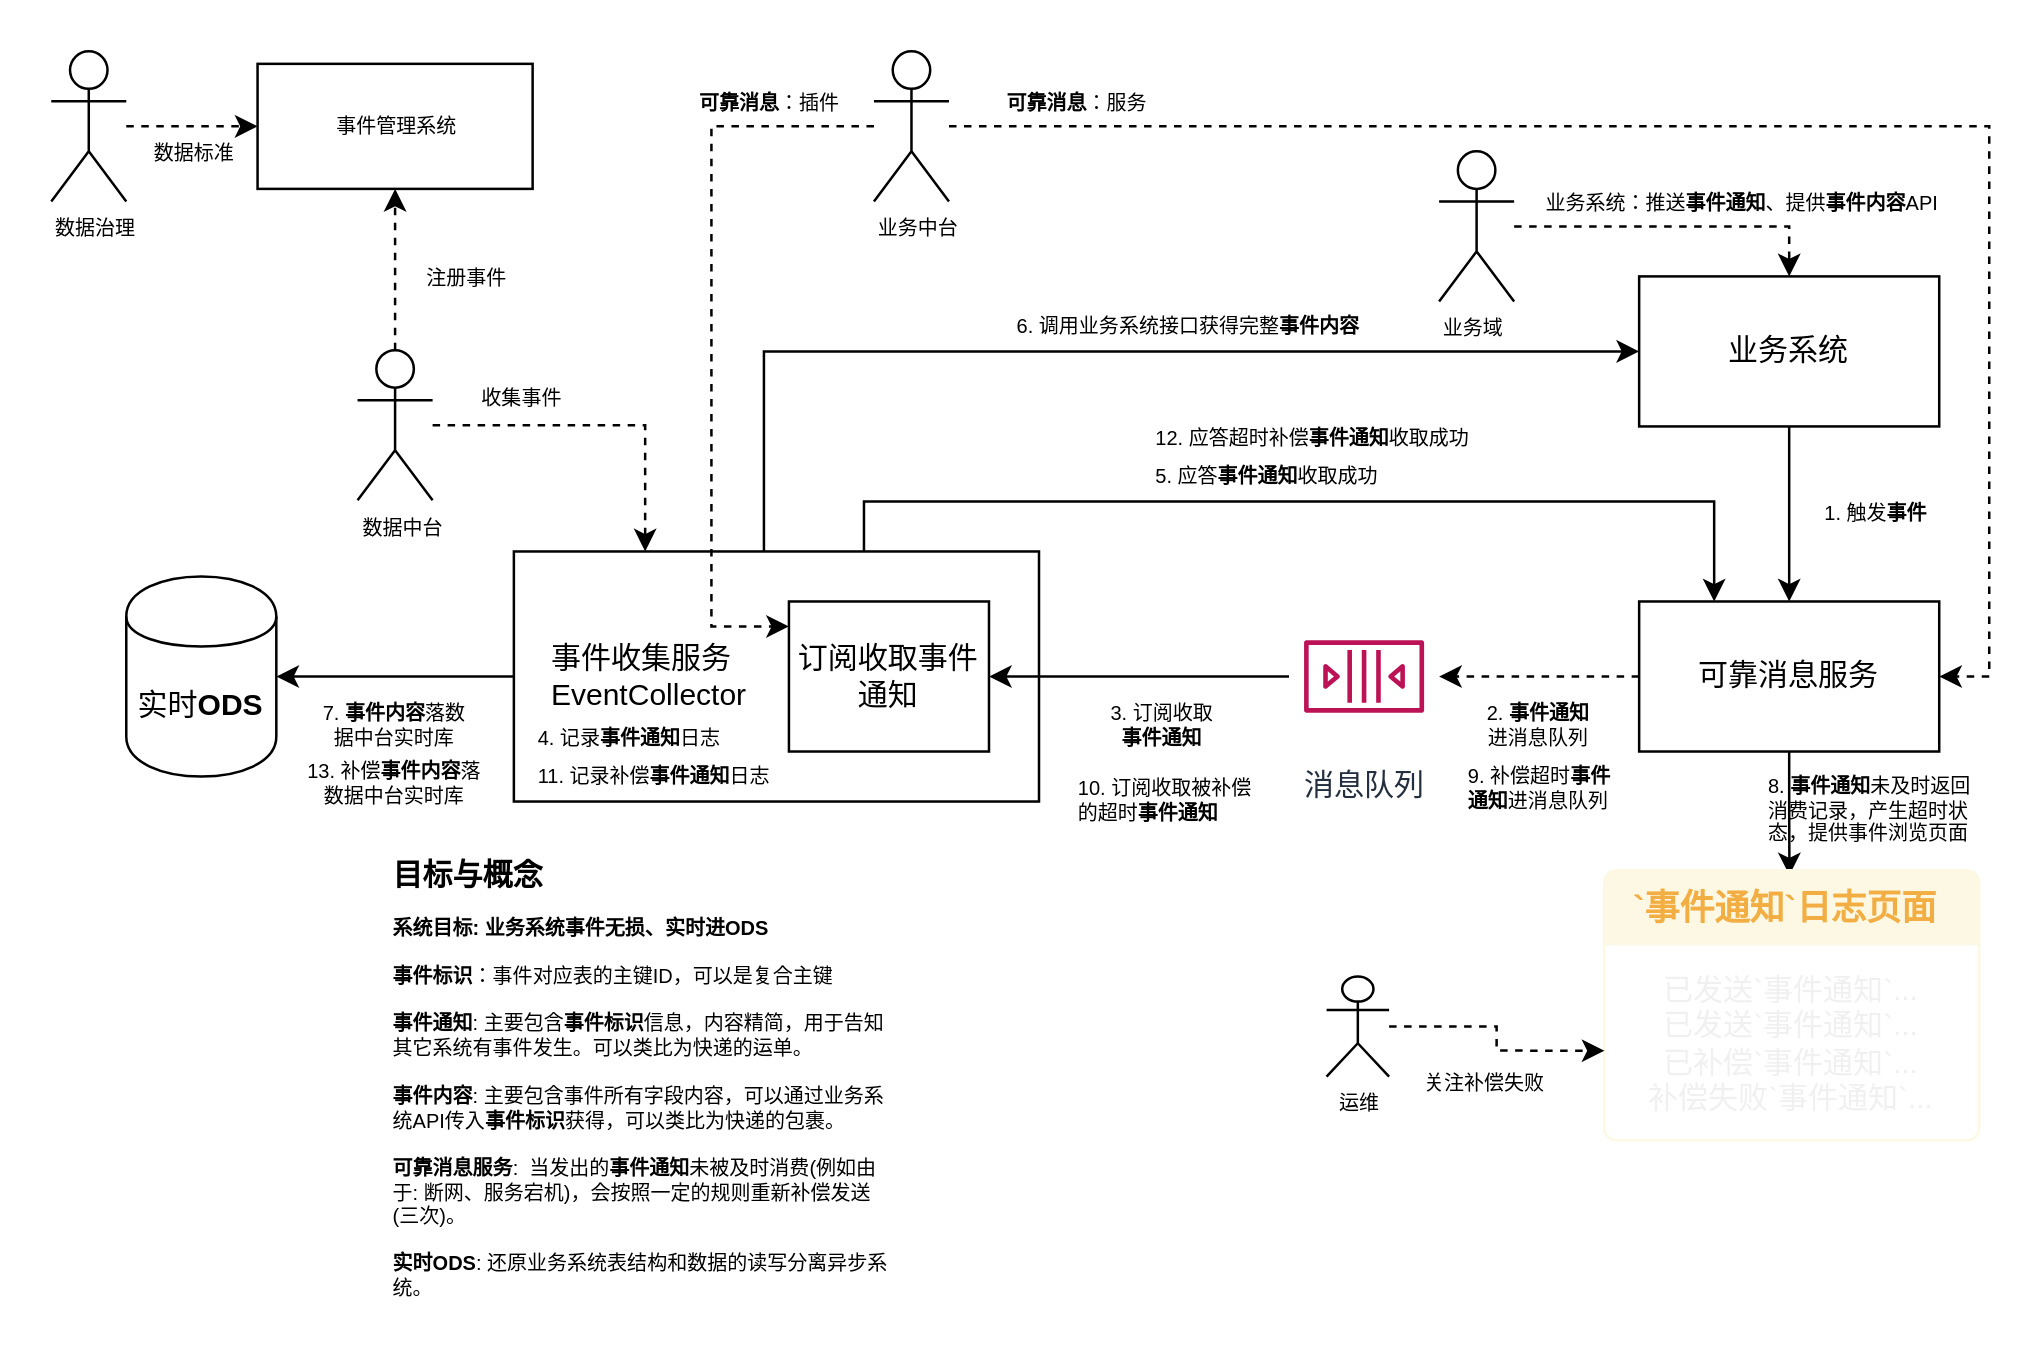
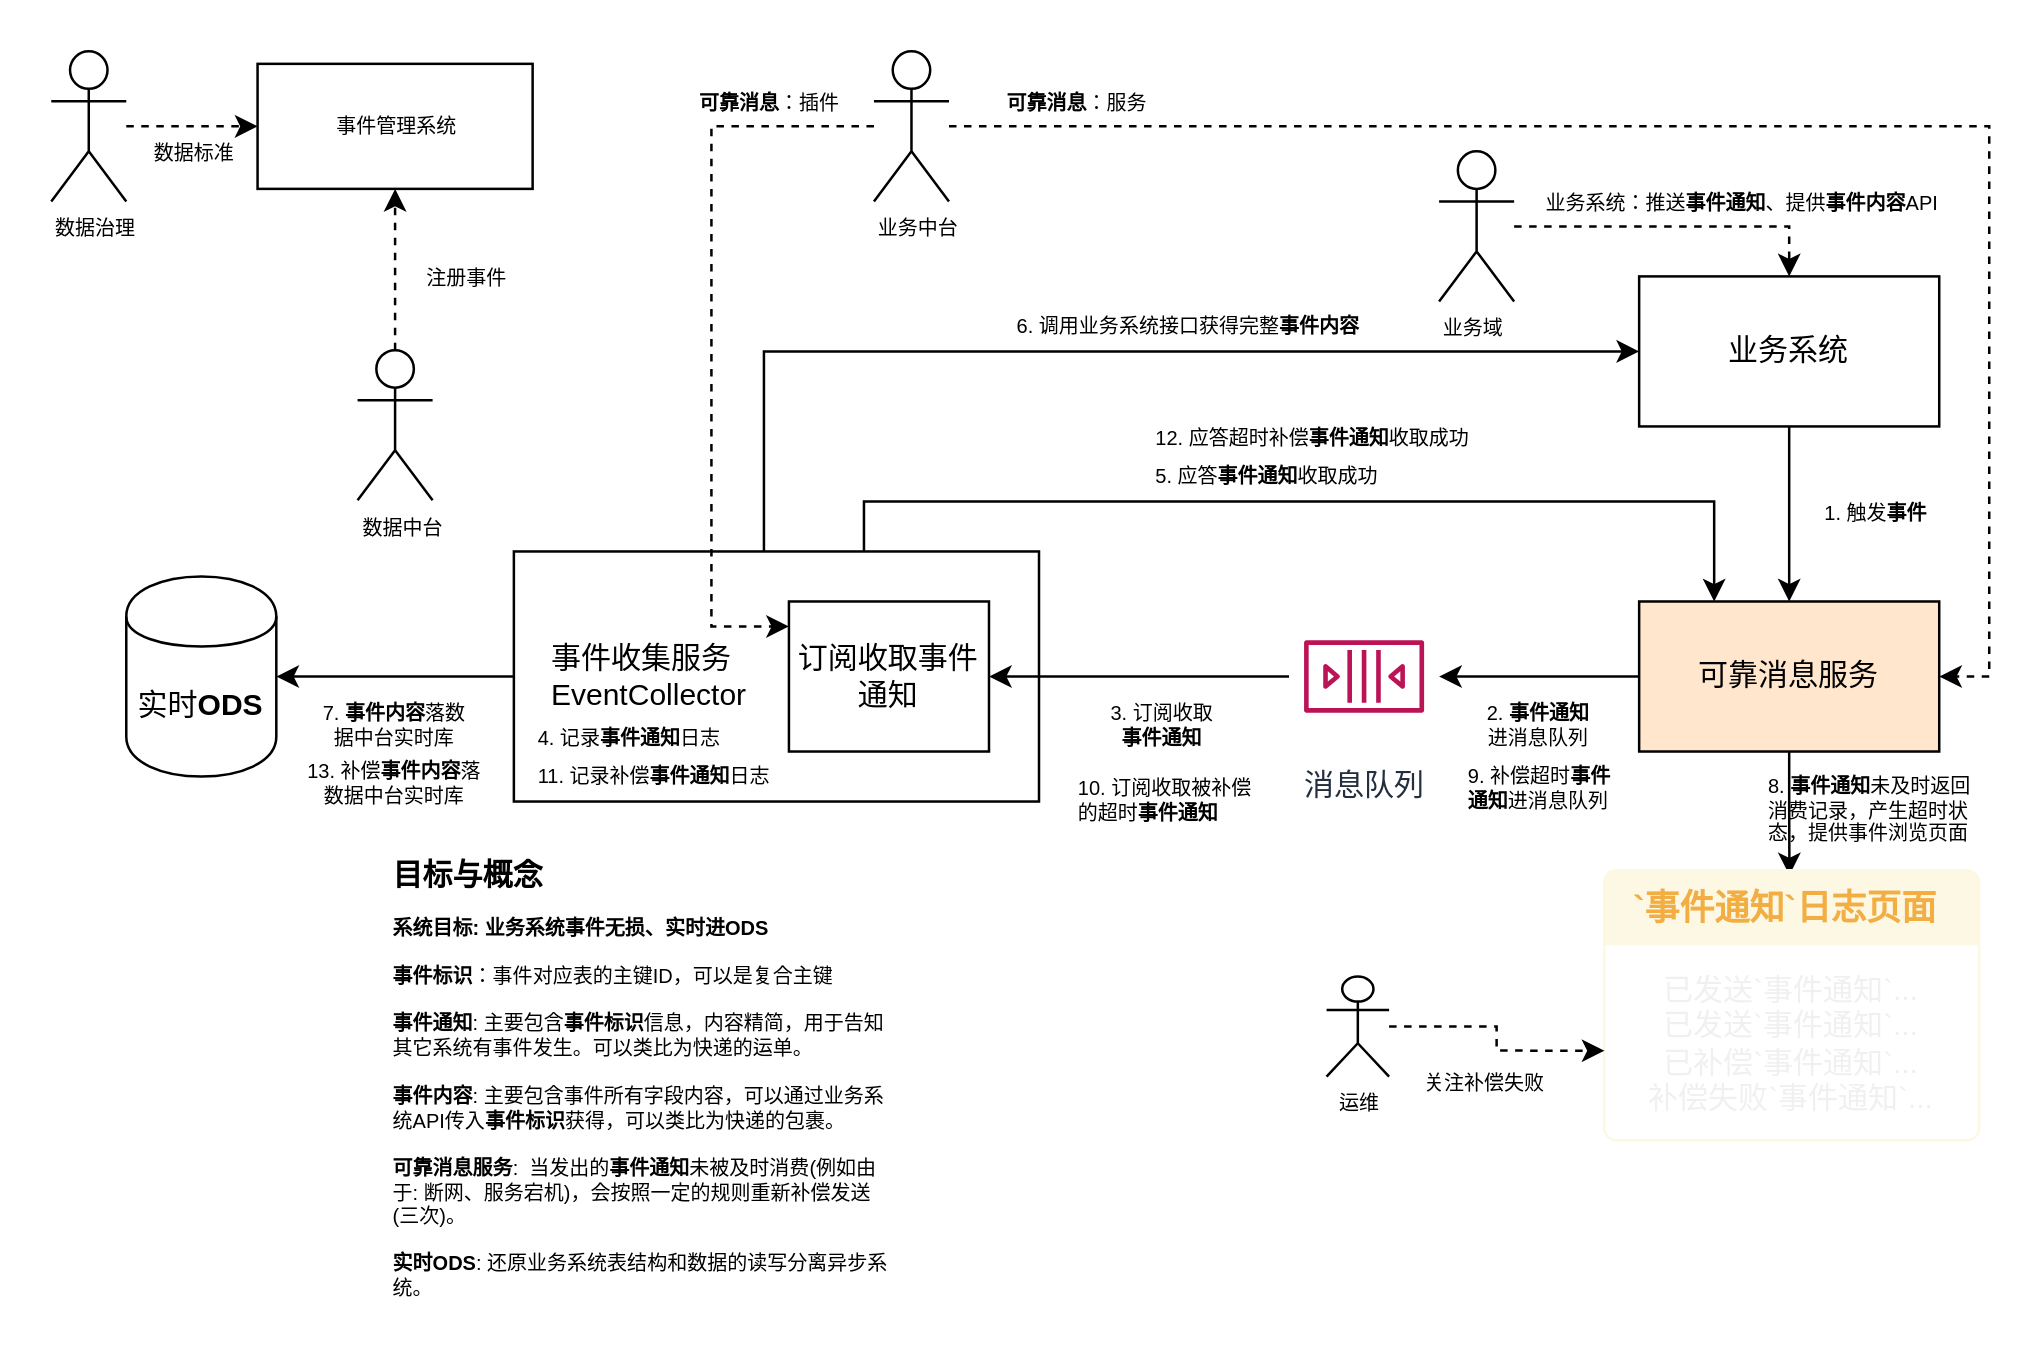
(596, 425) -> none
(1547, 676) -> (1547, 676)
(1789, 676) -> (1789, 676)
